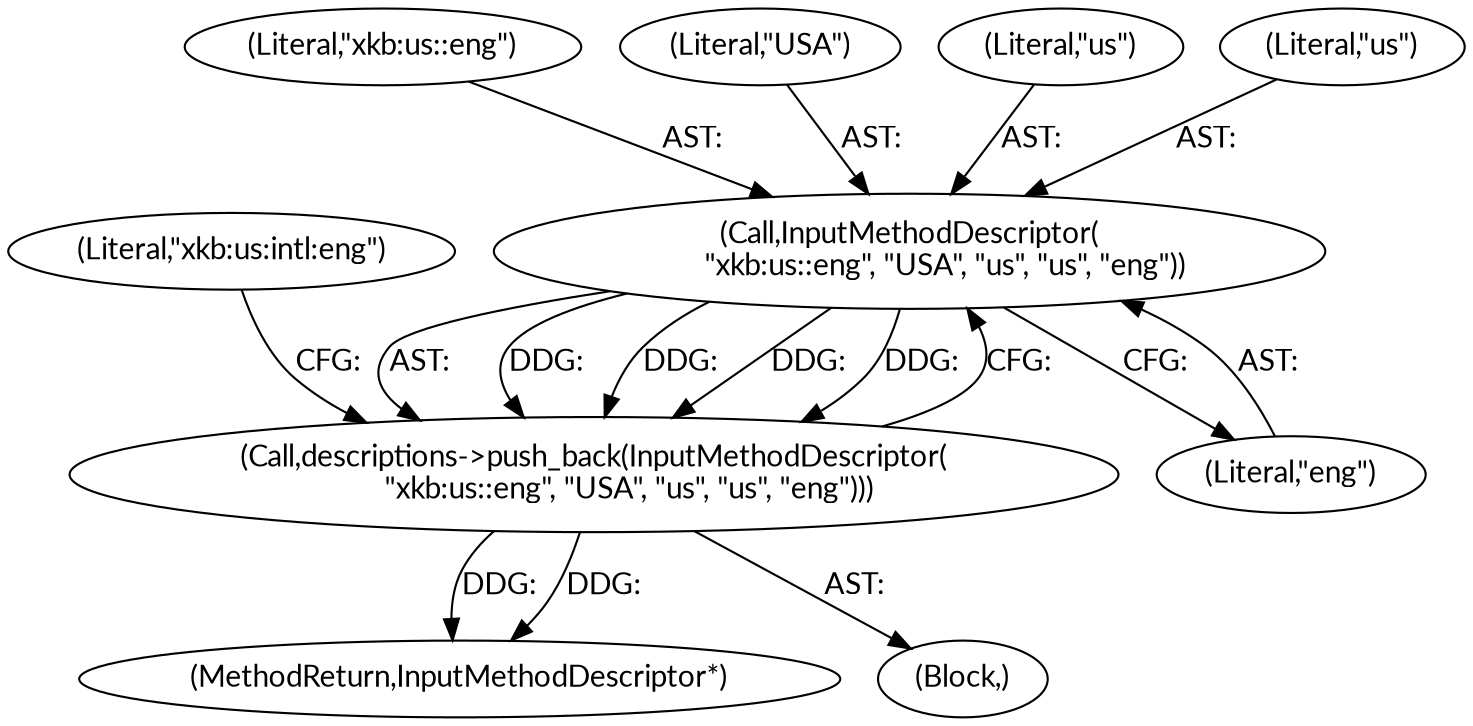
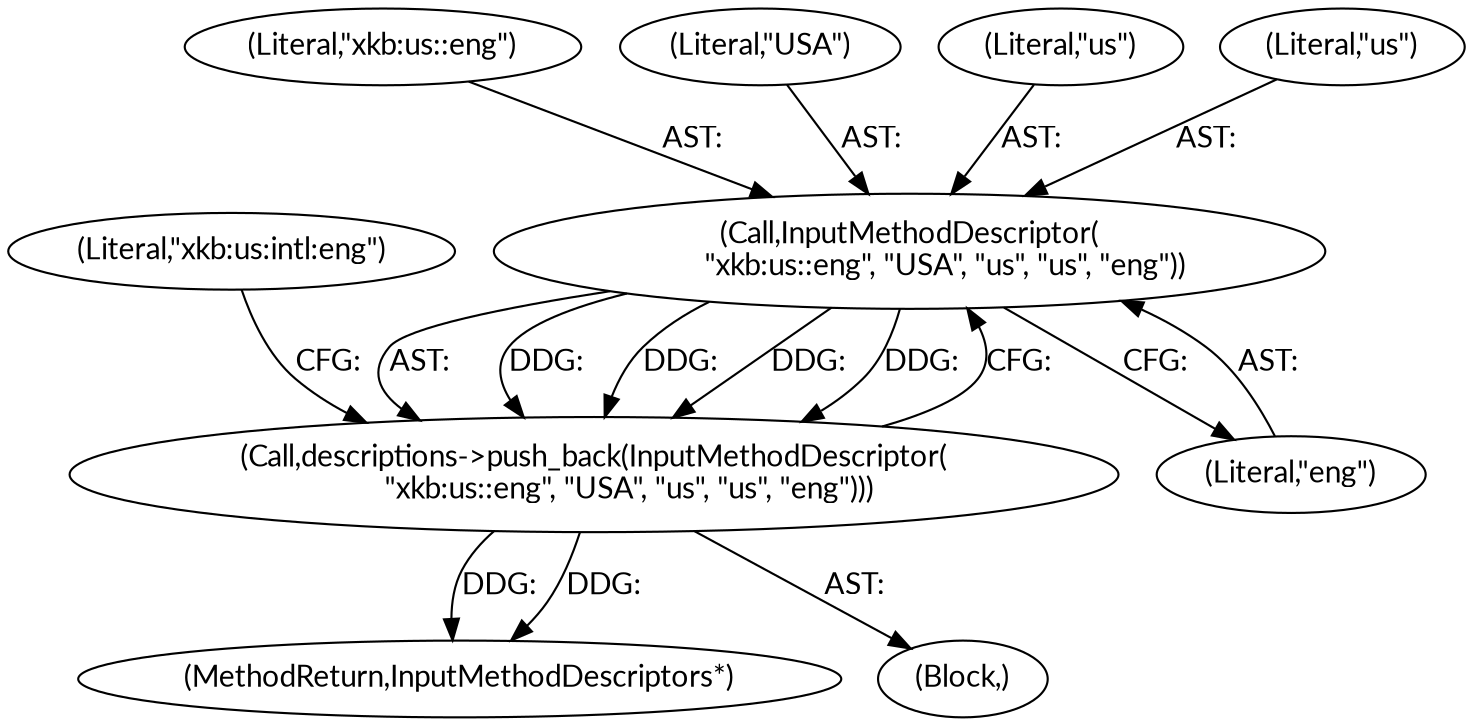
(460, 679) -> (460, 679)
